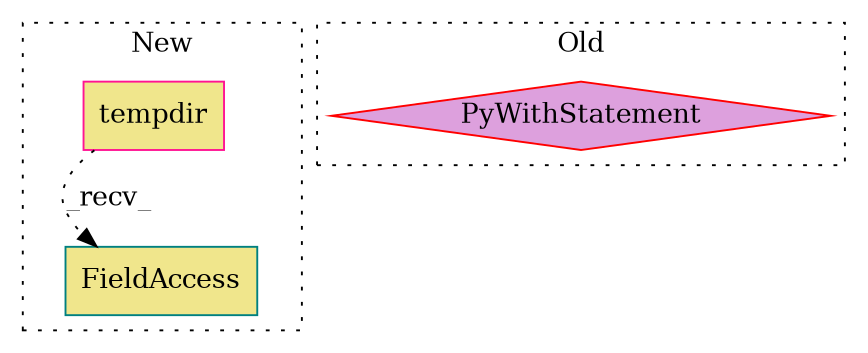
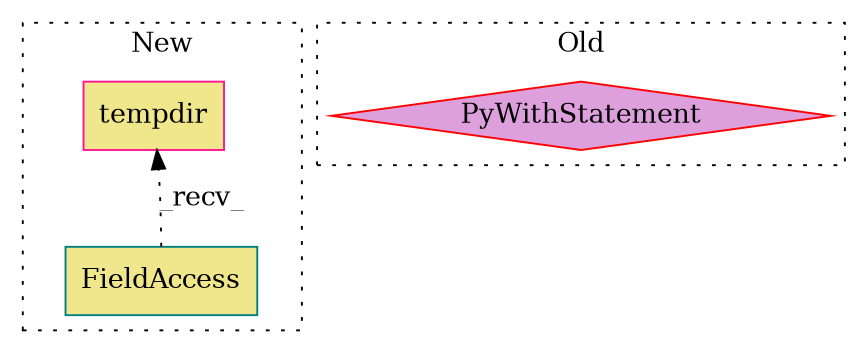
(64, 189) -> (160, 208)
